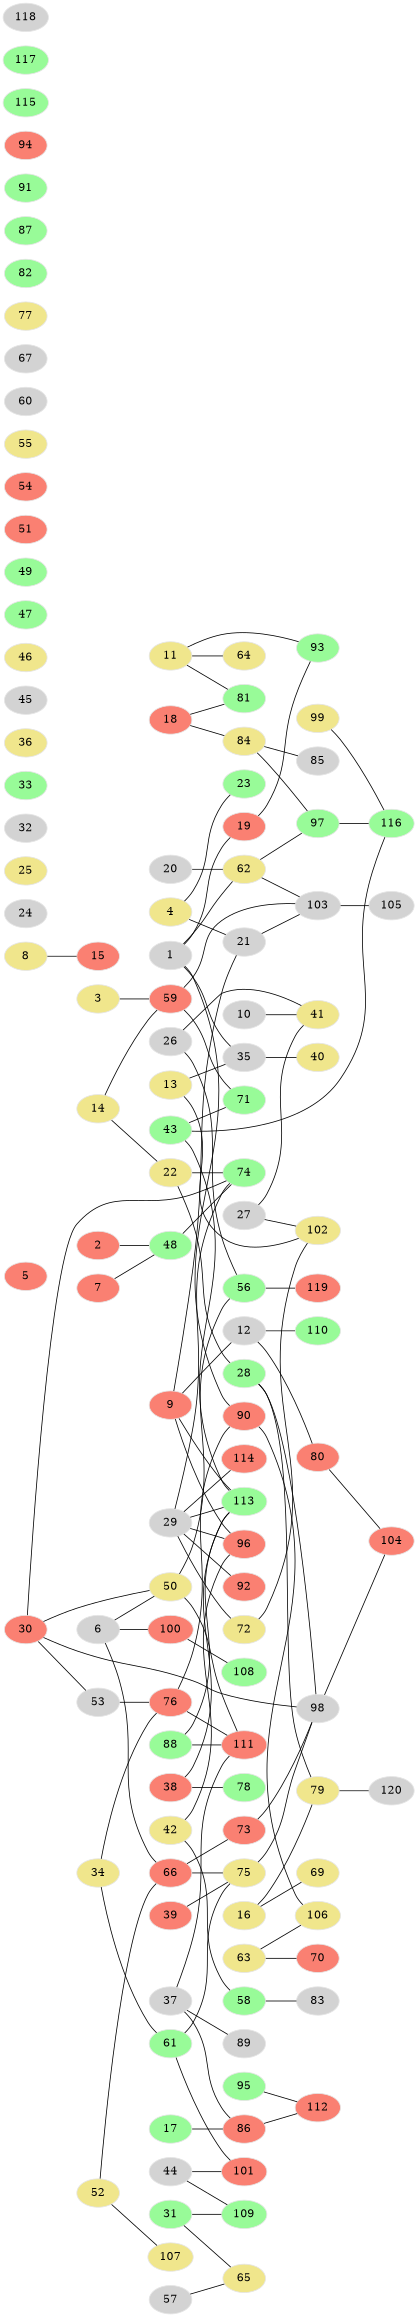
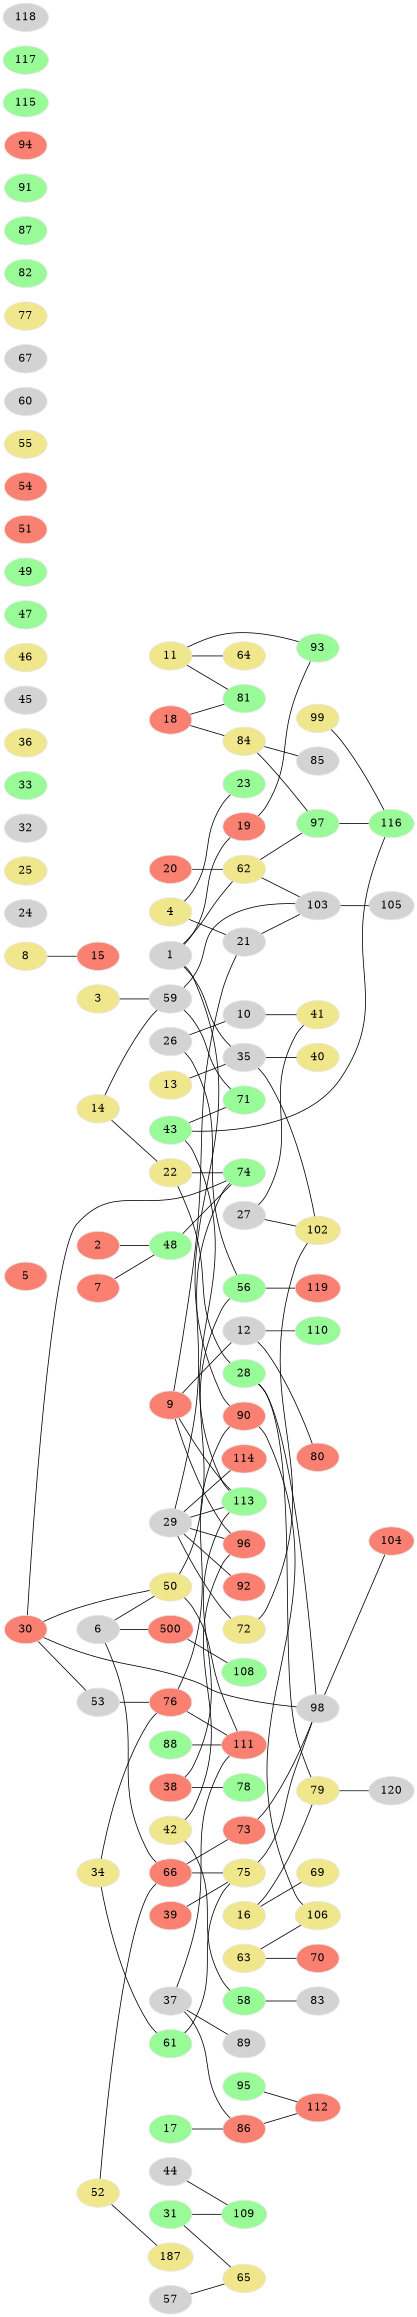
(171, 869) -> (171, 869)
(236, 990) -> (205, 1029)
(171, 999) -> (171, 999)
(231, 1242) -> (294, 1139)
(355, 1499) -> none
(207, 1624) -> none
(171, 1630) -> (171, 1630)
(244, 2172) -> none
(171, 2257) -> (171, 2257)
